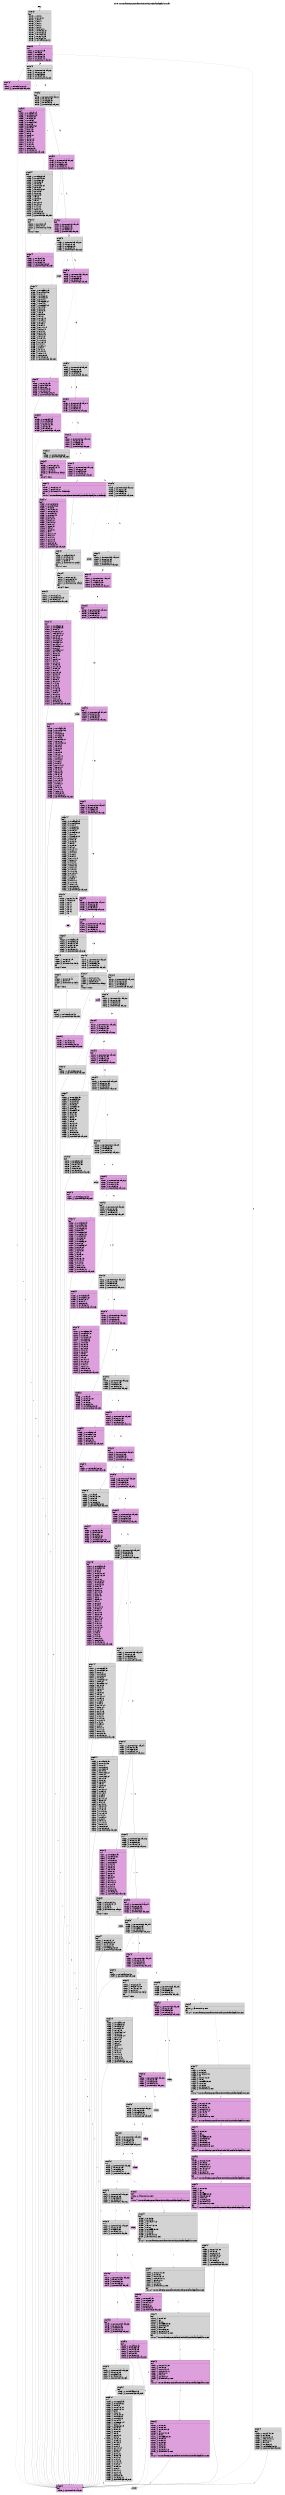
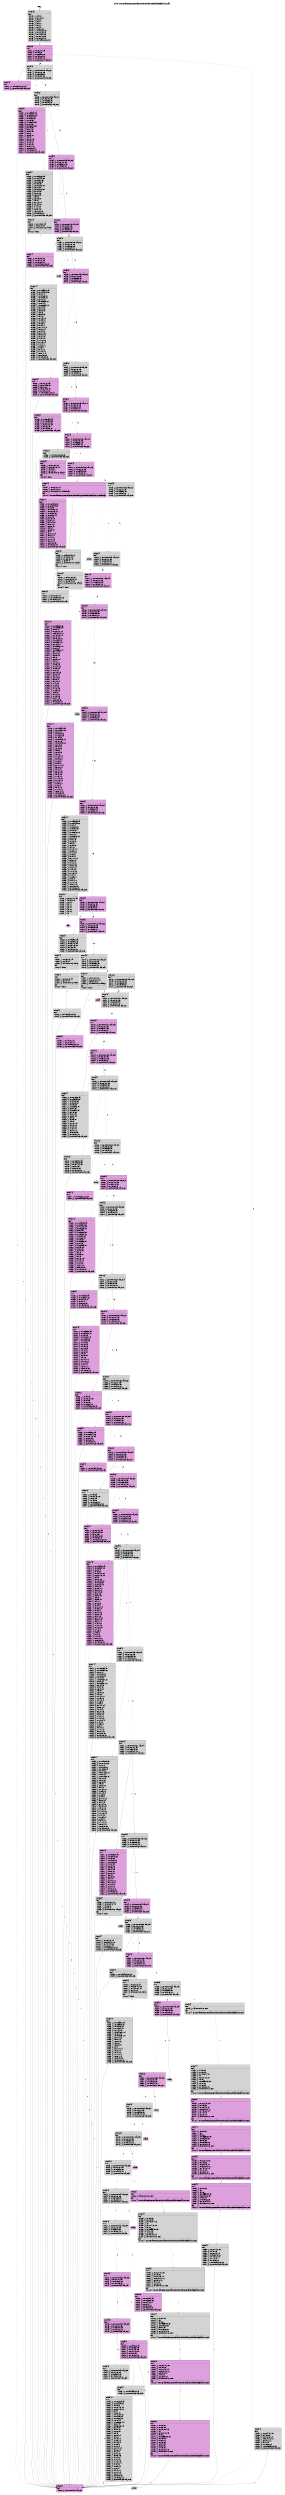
(72, 1070) -> none
